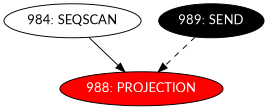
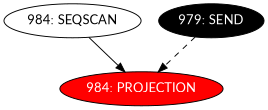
(211, 21) -> (211, 21)
(141, 89) -> (141, 89)
